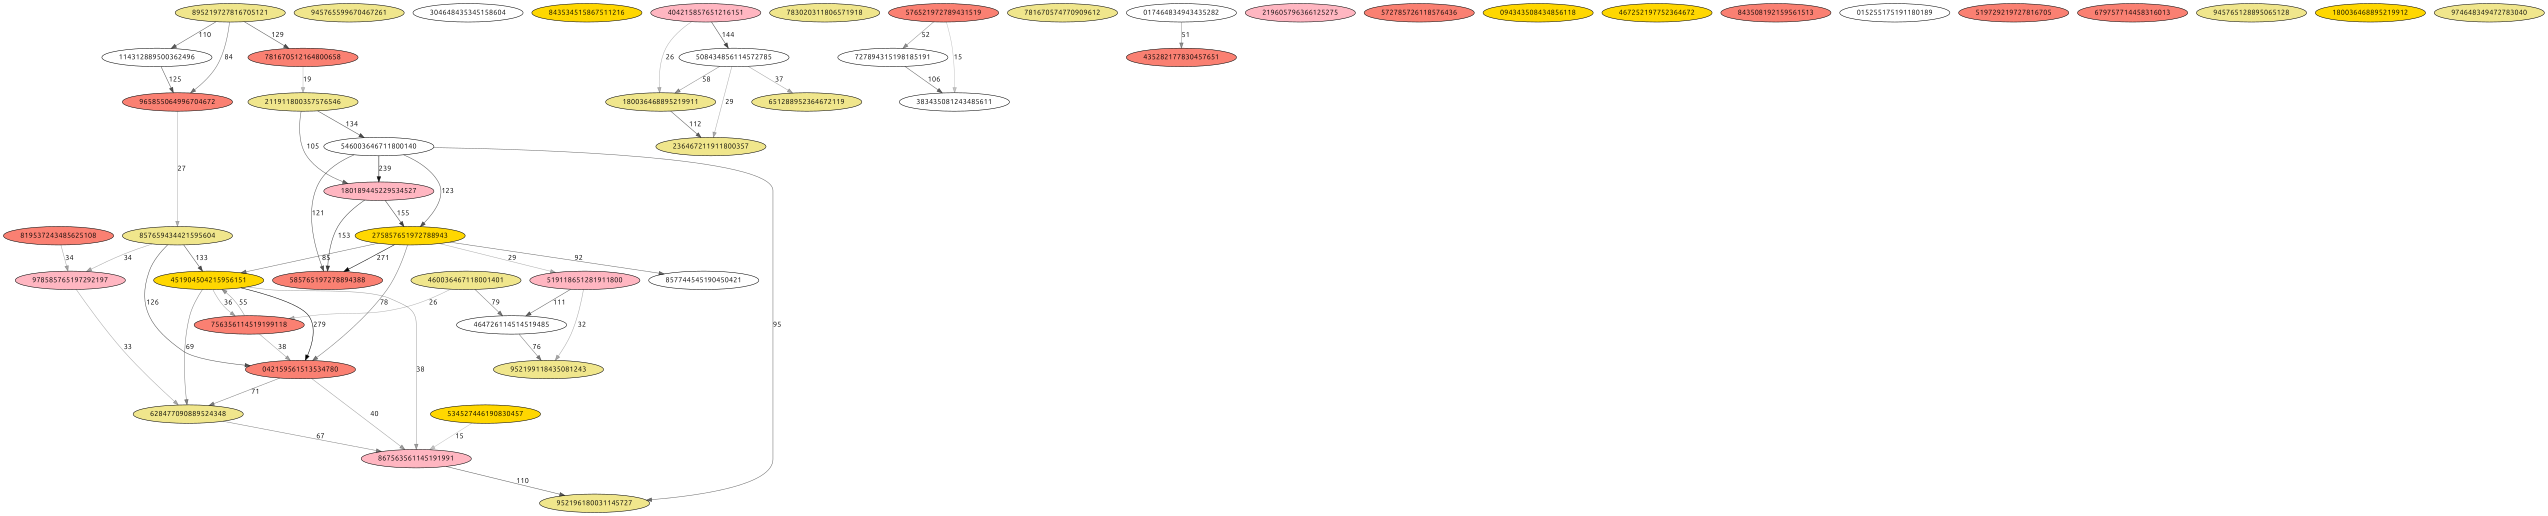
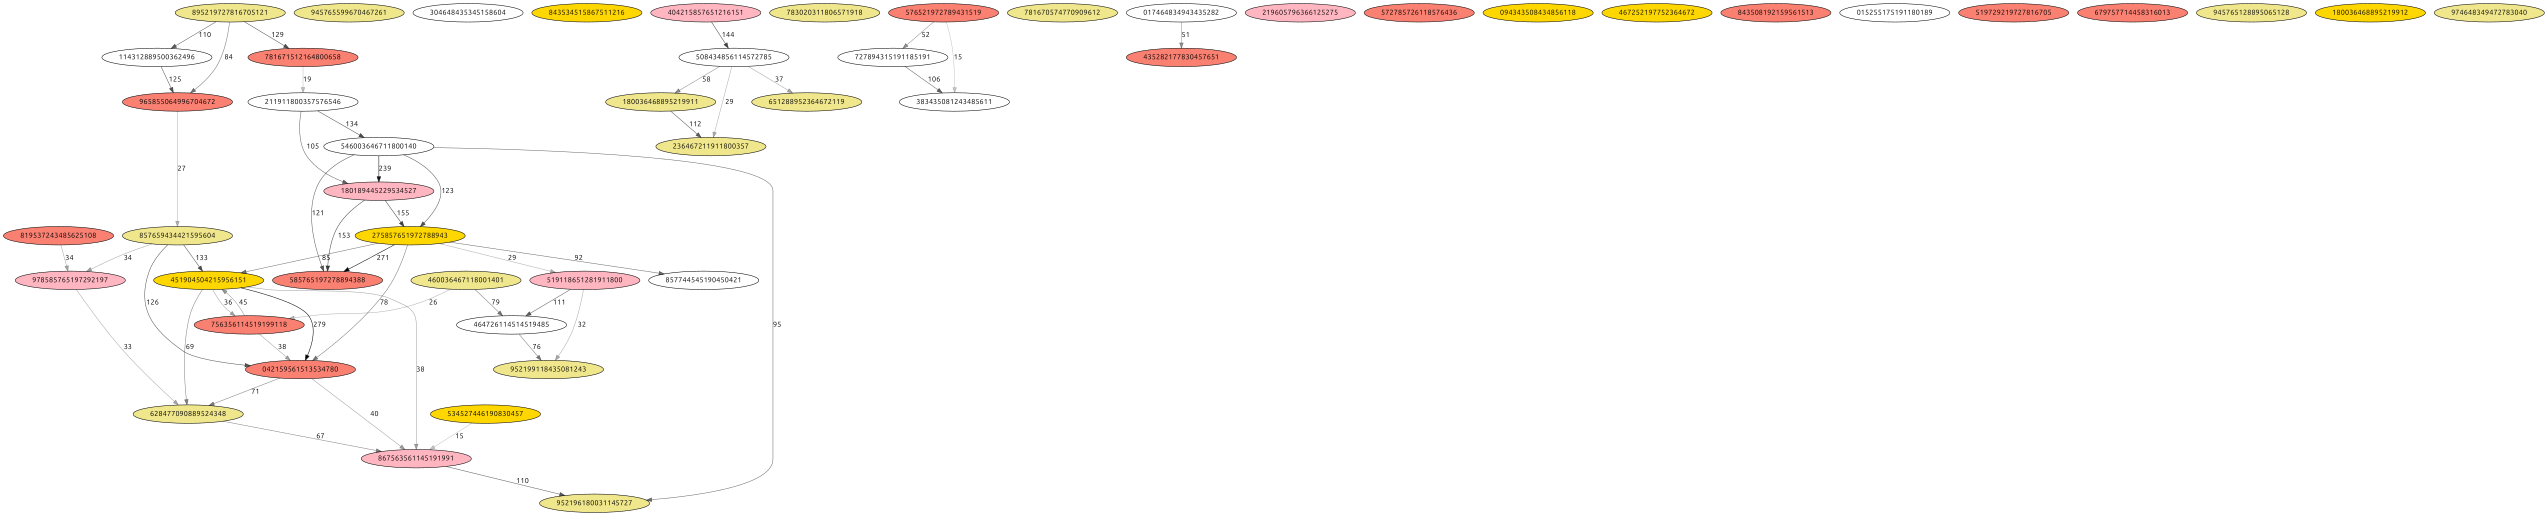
(665, 50) -> none
(303, 57) -> (303, 57)
(893, 57) -> (893, 57)
(303, 102) -> (303, 102)
(243, 303) -> (243, 303)
